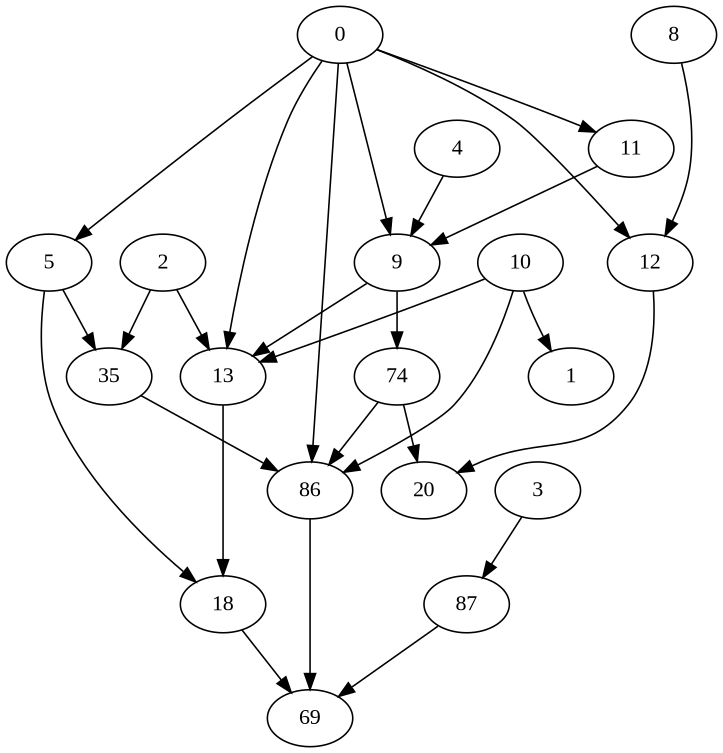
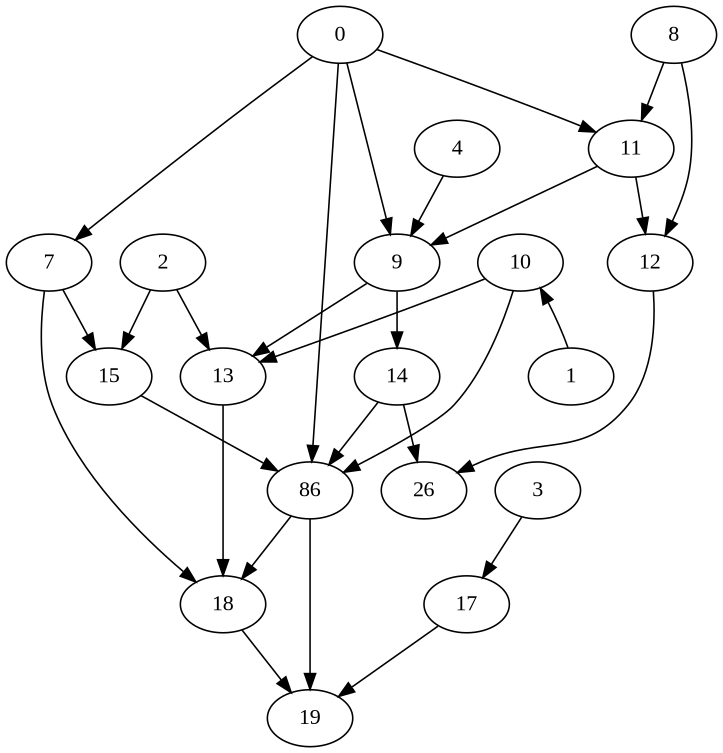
none -> (656, 84)
(512, 119) -> (639, 197)
(263, 192) -> none
(49, 263) -> (49, 263)
(533, 314) -> (559, 325)
(109, 377) -> (109, 377)
(397, 377) -> (397, 377)
(424, 490) -> (424, 490)
none -> (271, 541)
(467, 604) -> (467, 604)
(310, 718) -> (310, 718)
